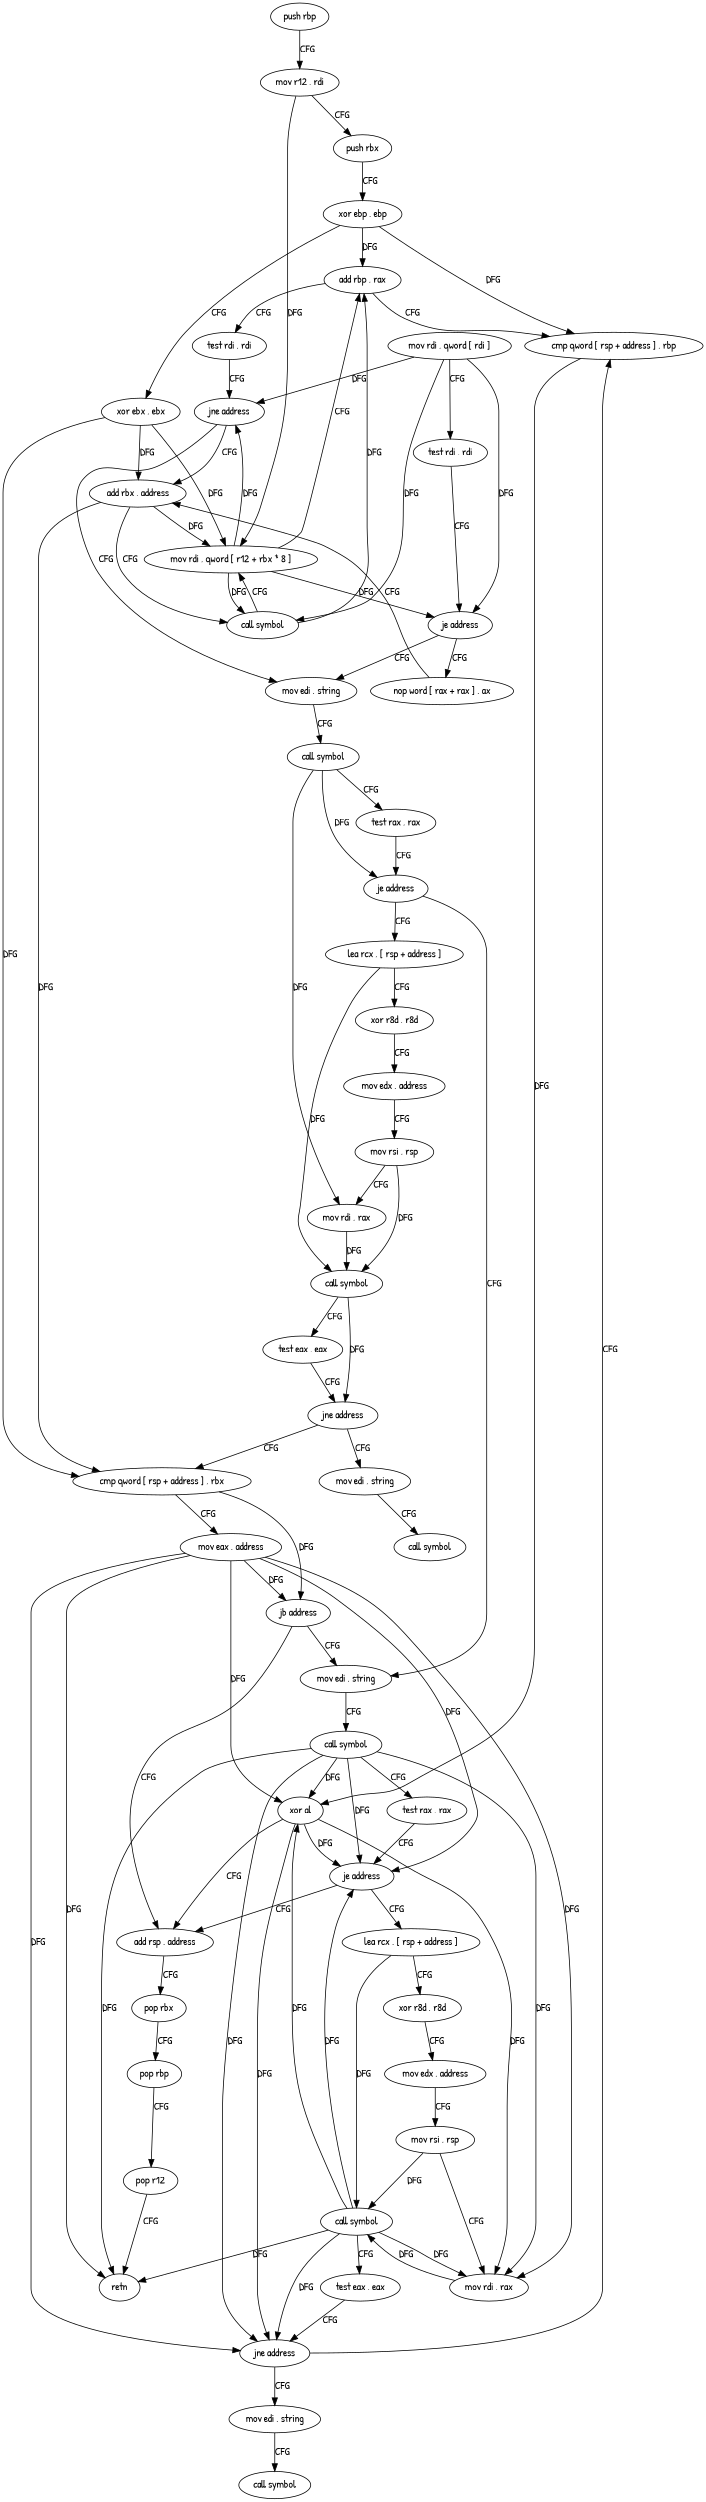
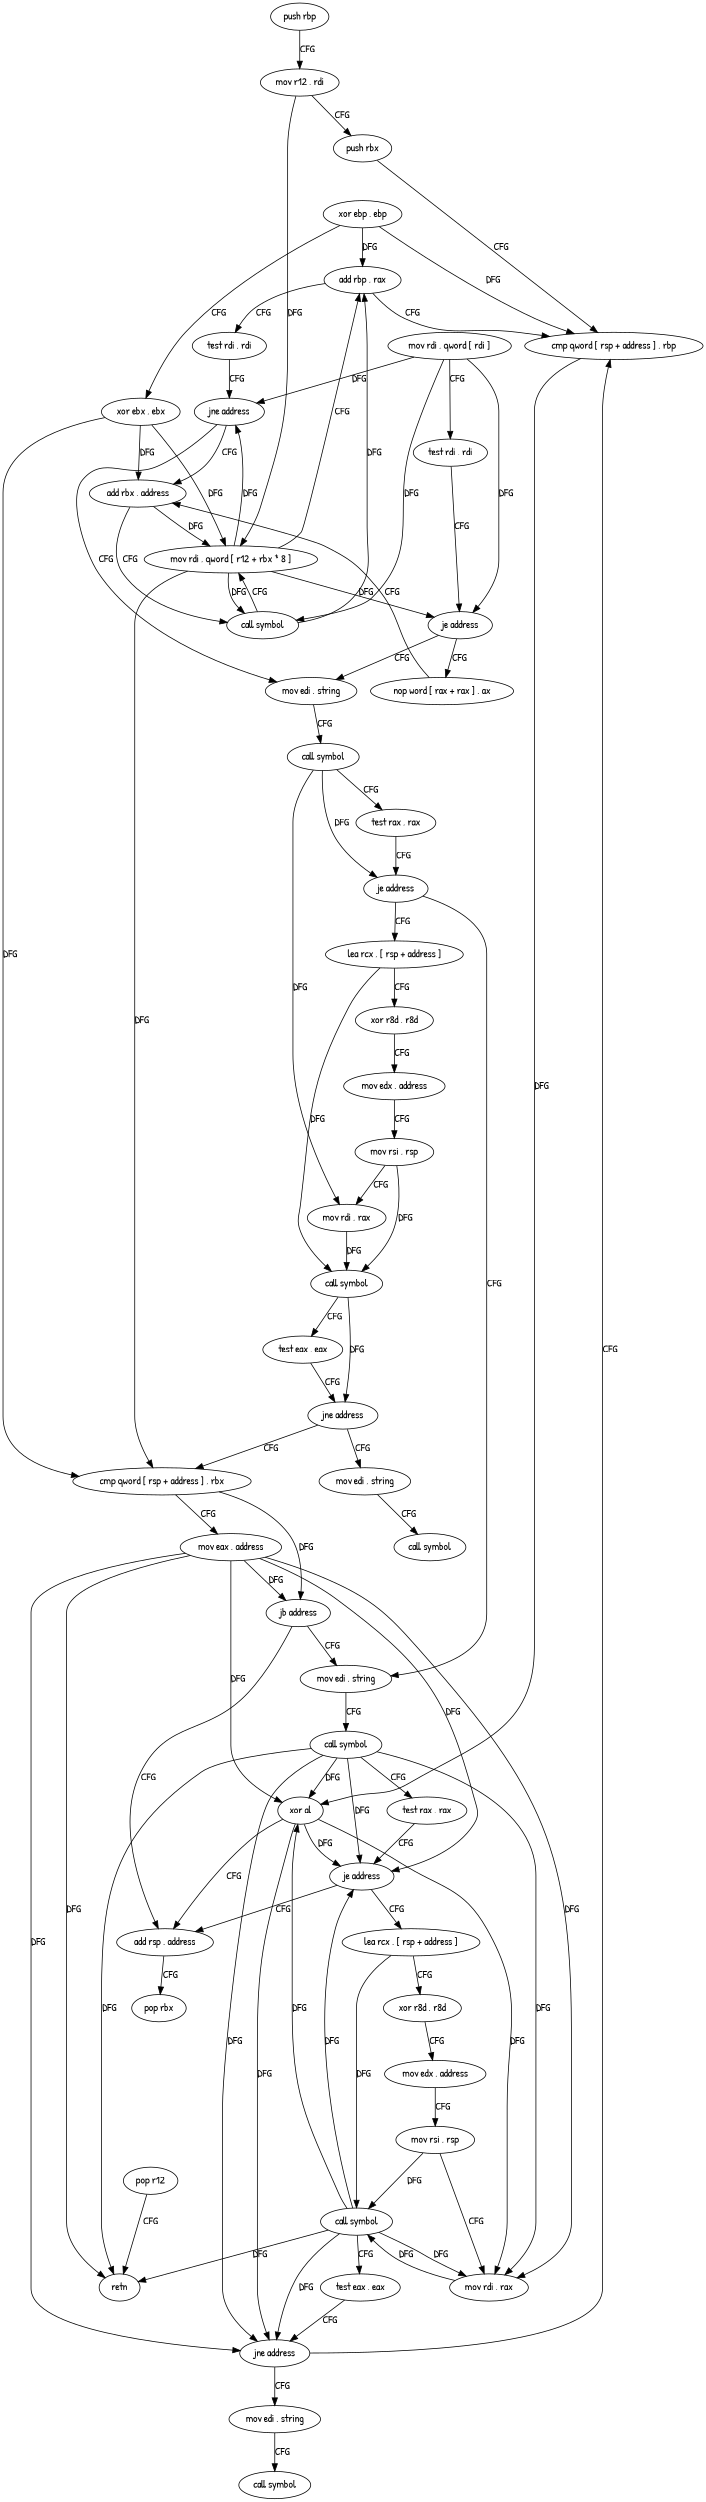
(363, 178) -> (484, 244)
(39, 983) -> (135, 1004)
(154, 2074) -> none
